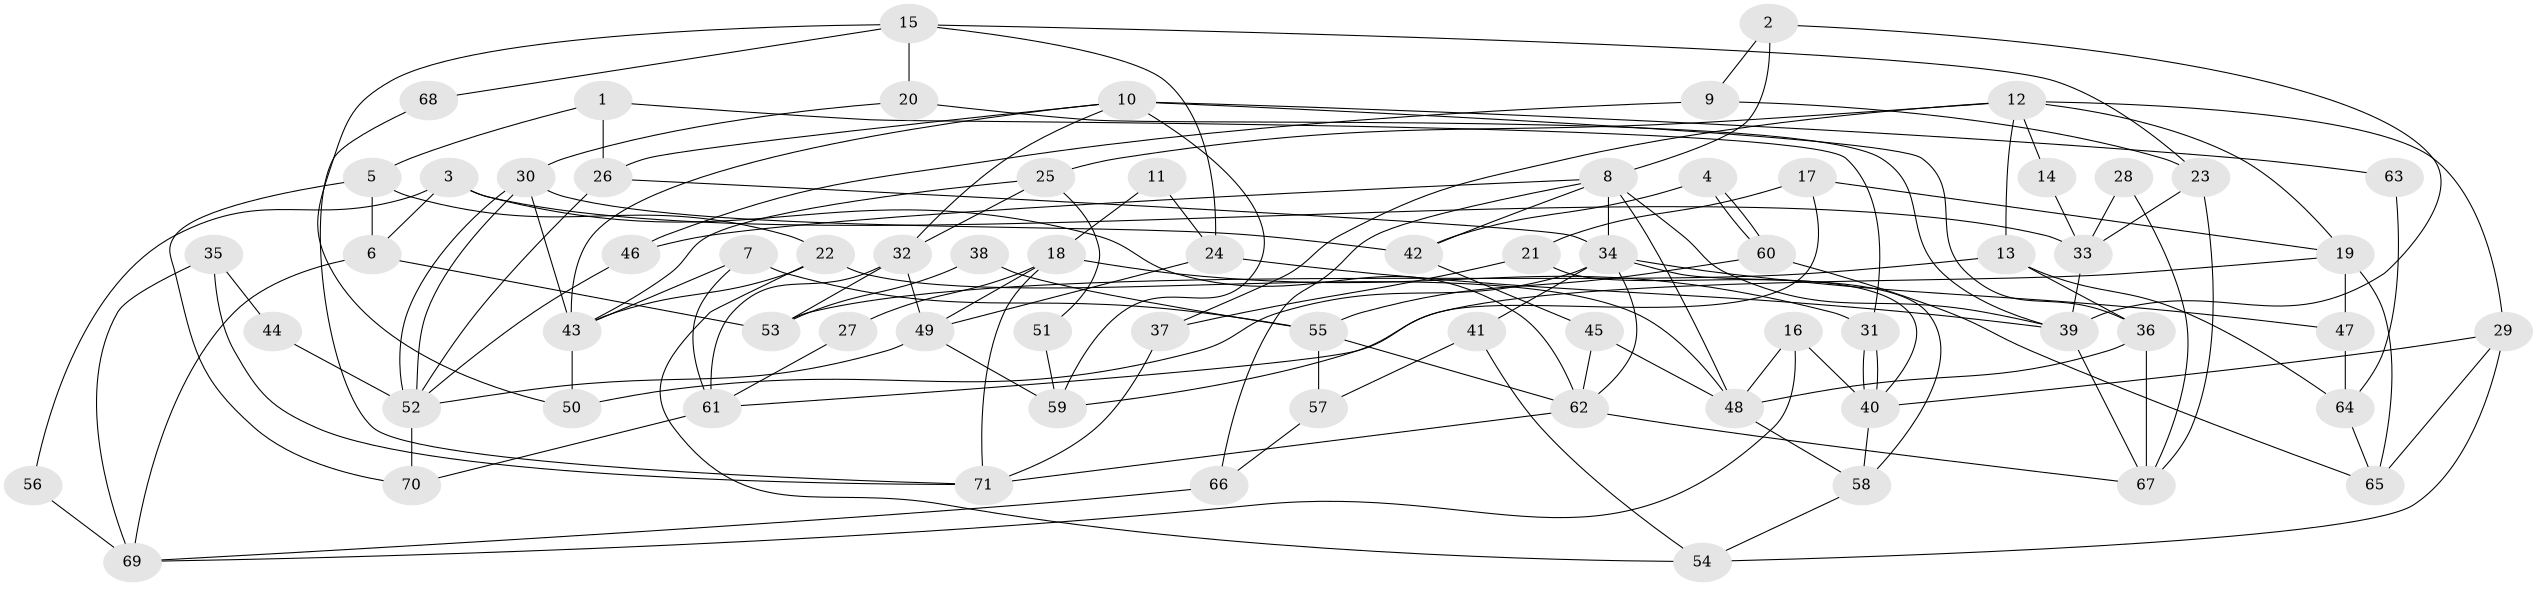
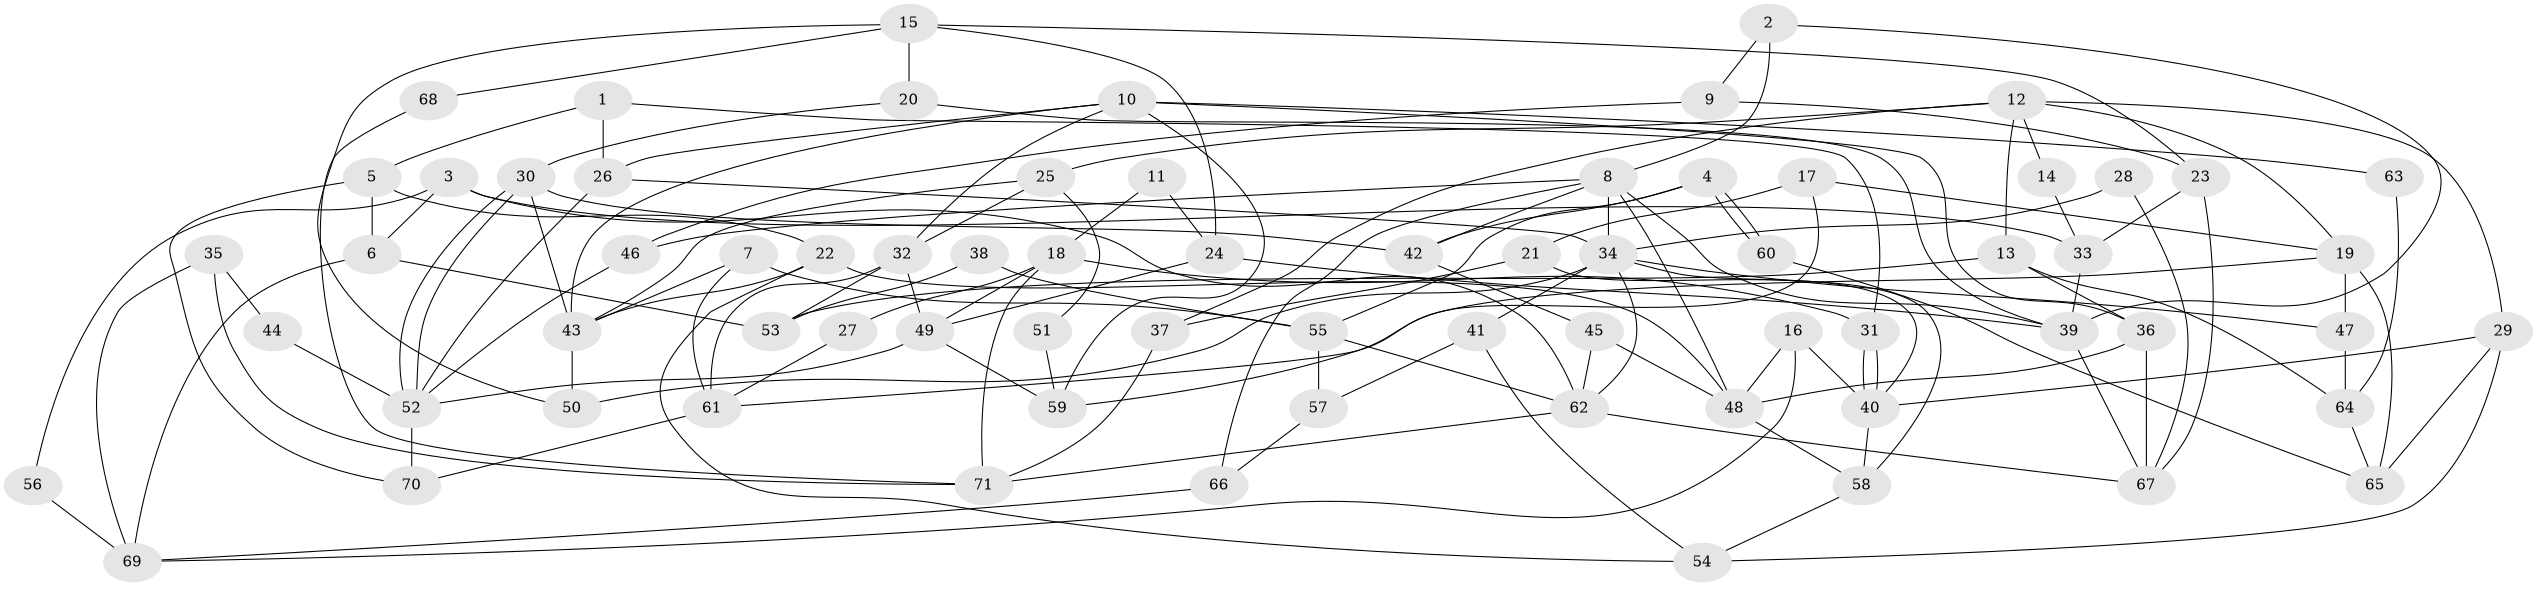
(2105, 213) -> (1870, 225)
(1539, 285) -> (1494, 235)
